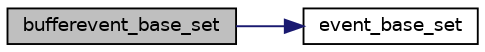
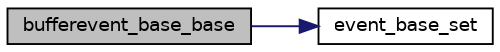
(122, 26) -> (129, 26)
